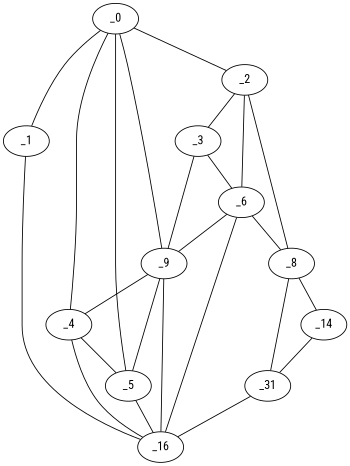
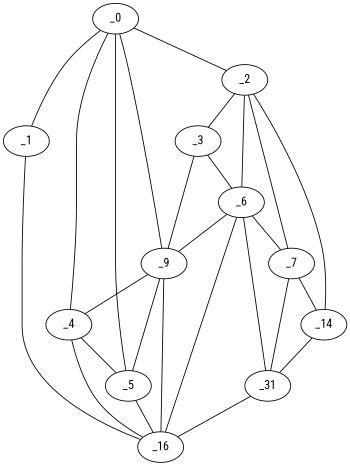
none -> (306, 197)
(292, 264) -> (292, 264)
none -> (255, 294)
